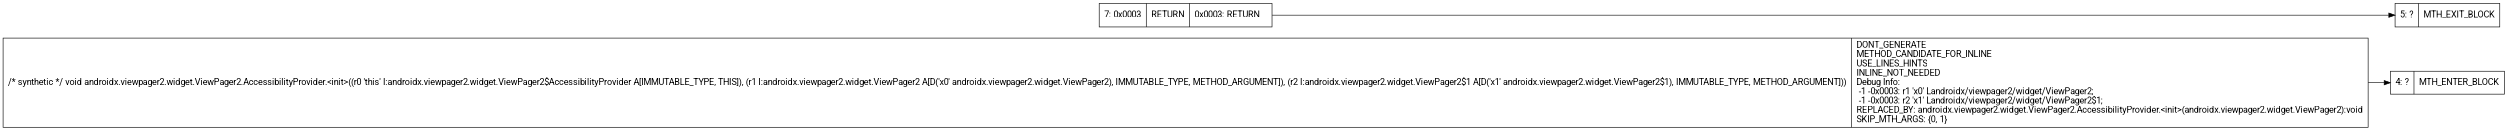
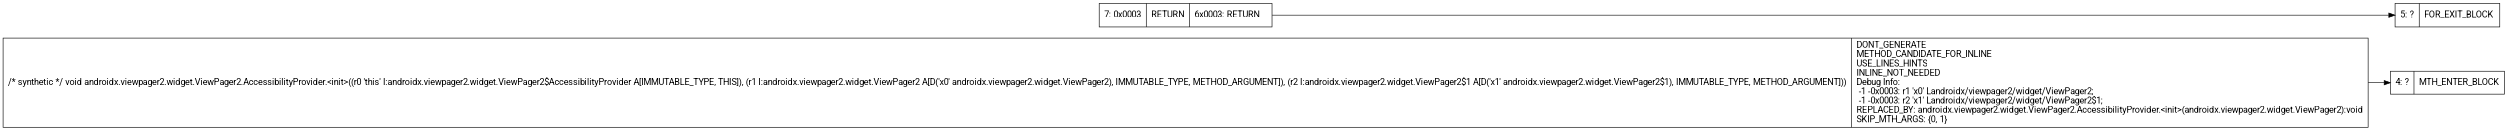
(1231, 15) -> (1231, 15)
(2459, 15) -> (2459, 15)
